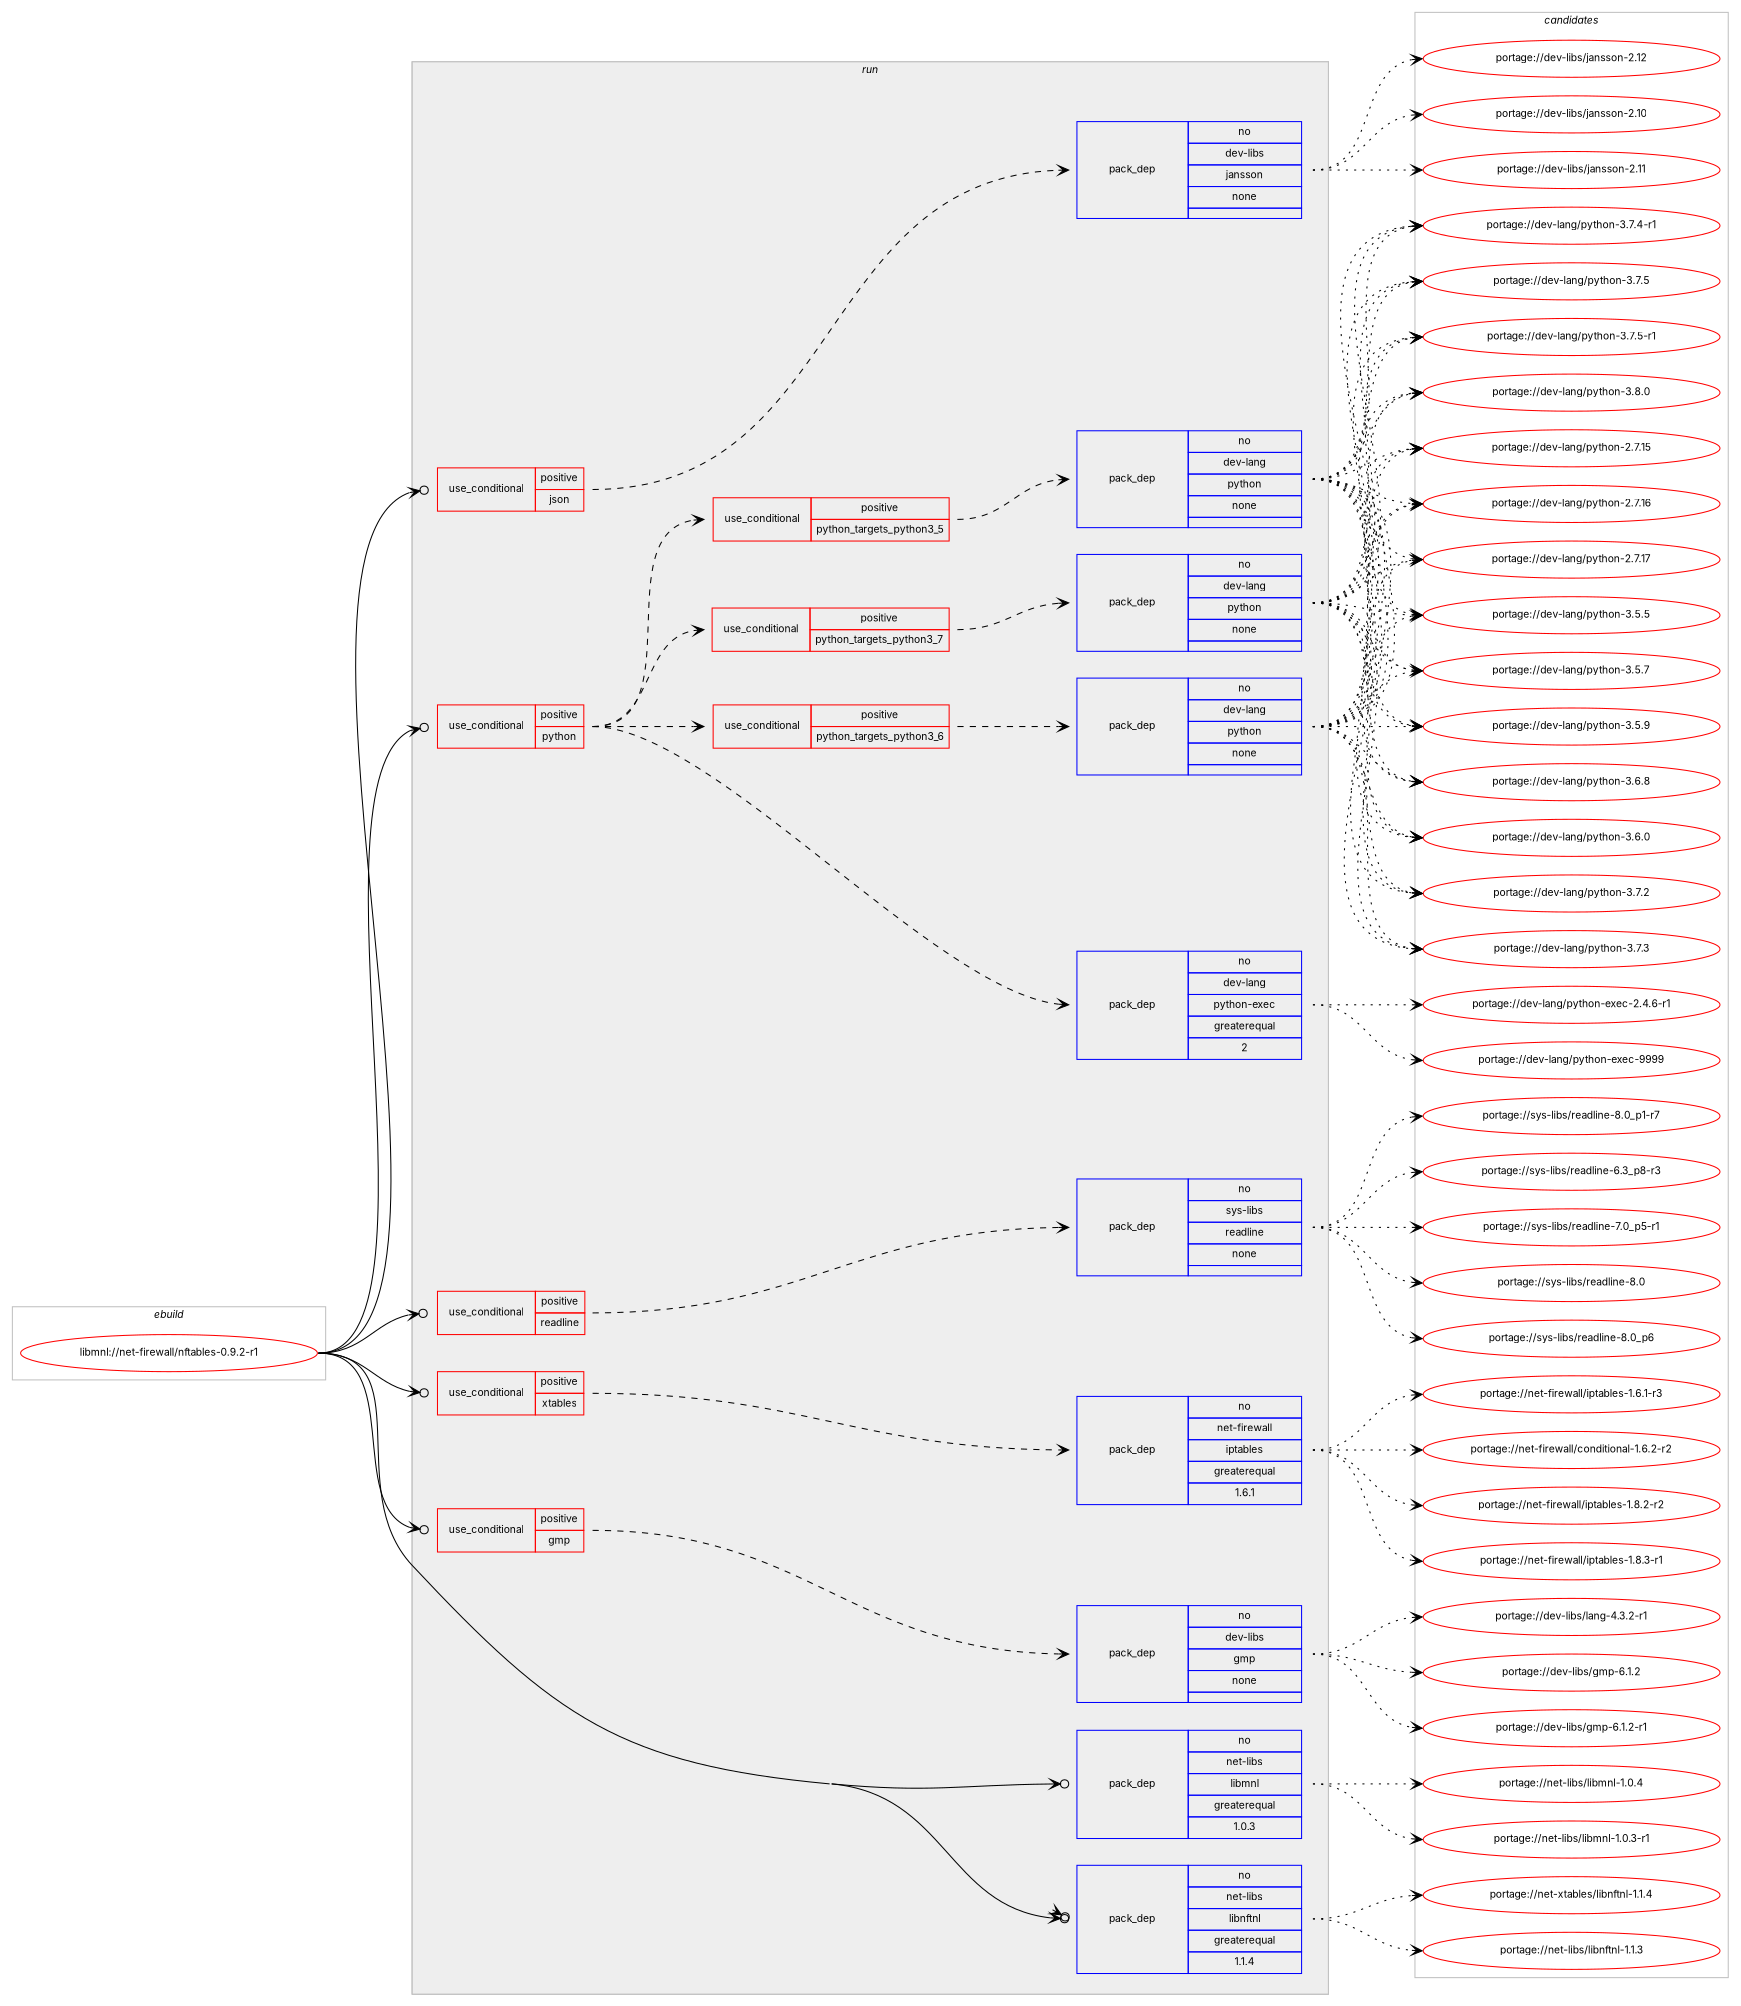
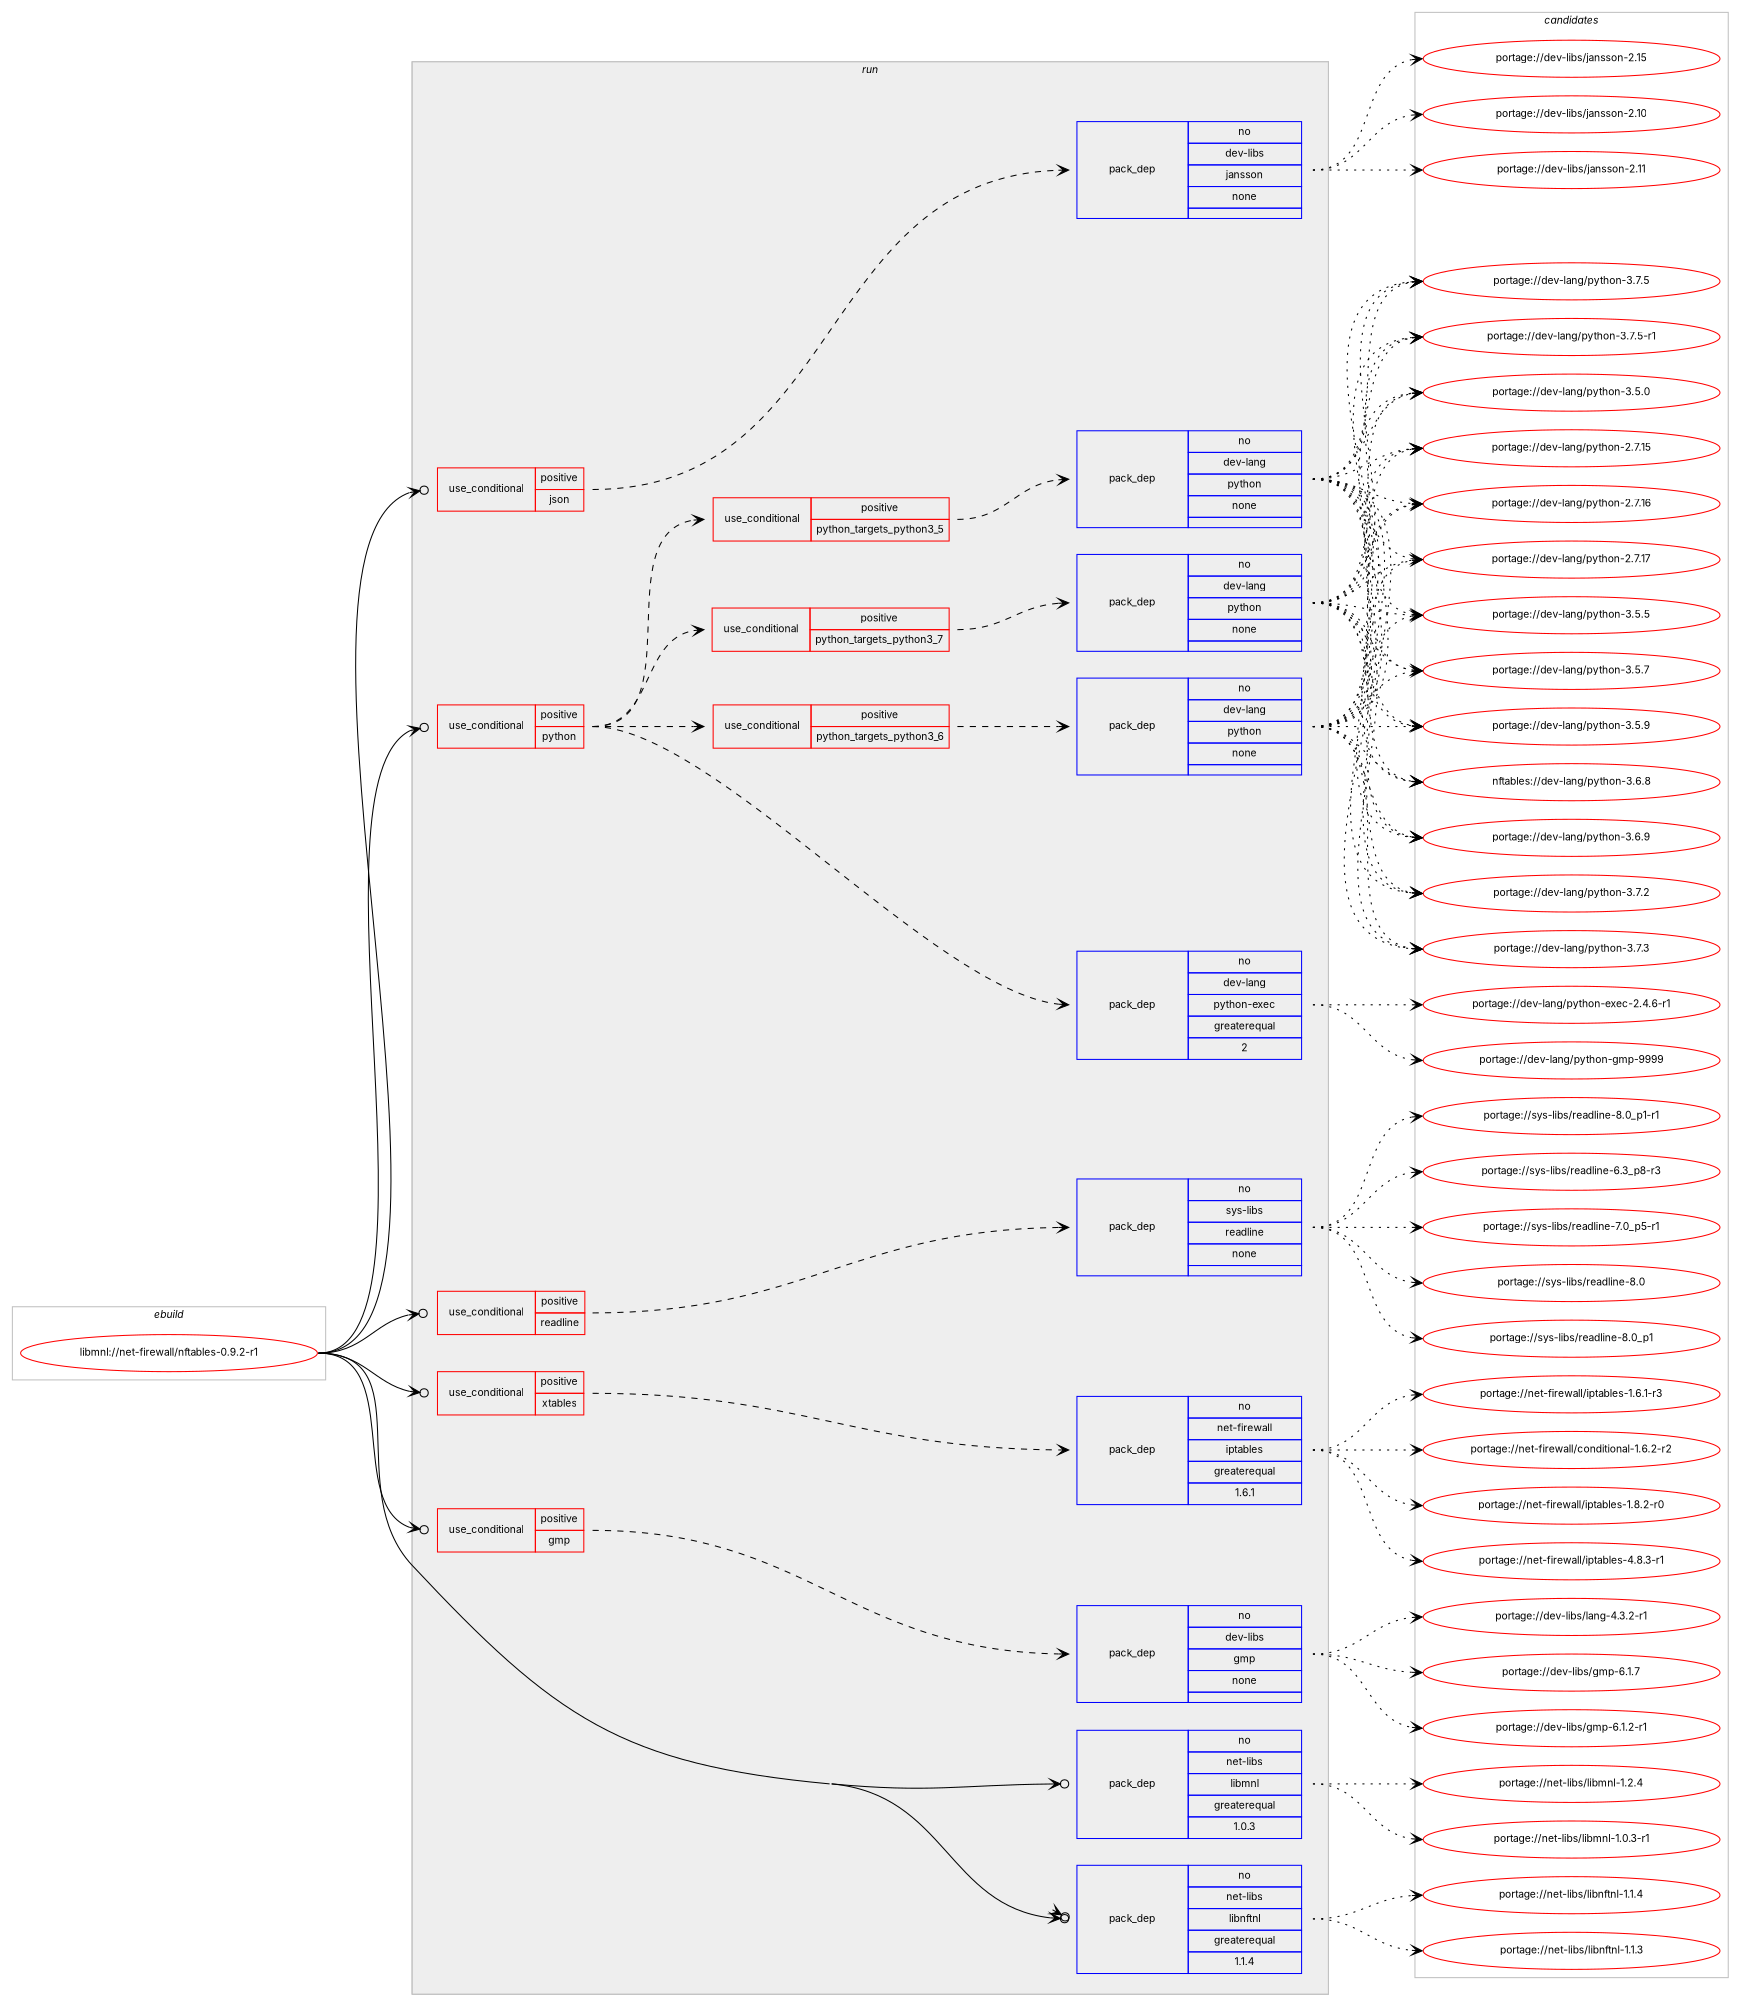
(1572, 59) -> (1572, 59)
(1572, 226) -> none
(1572, 393) -> (1572, 393)
(1572, 782) -> (1572, 782)
(1572, 838) -> (1572, 838)
(1572, 1060) -> (1572, 1060)
(1572, 1116) -> (1572, 1116)
(1572, 1339) -> (1572, 1339)
(1572, 1506) -> (1572, 1506)
(1572, 1561) -> (1572, 1561)
(1572, 1673) -> (1572, 1673)
(1572, 1784) -> (1572, 1784)
(1572, 1895) -> (1572, 1895)
